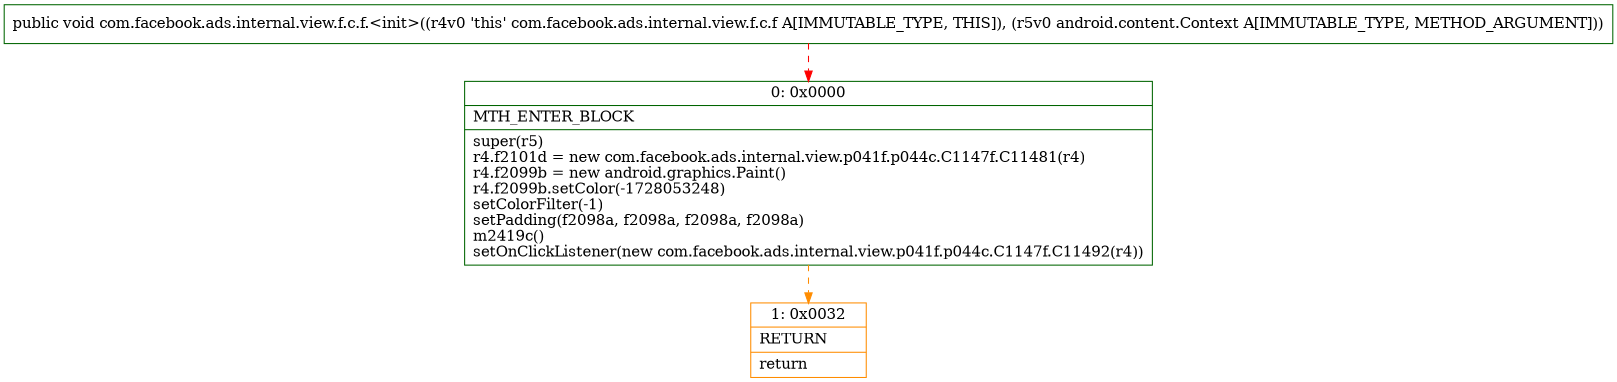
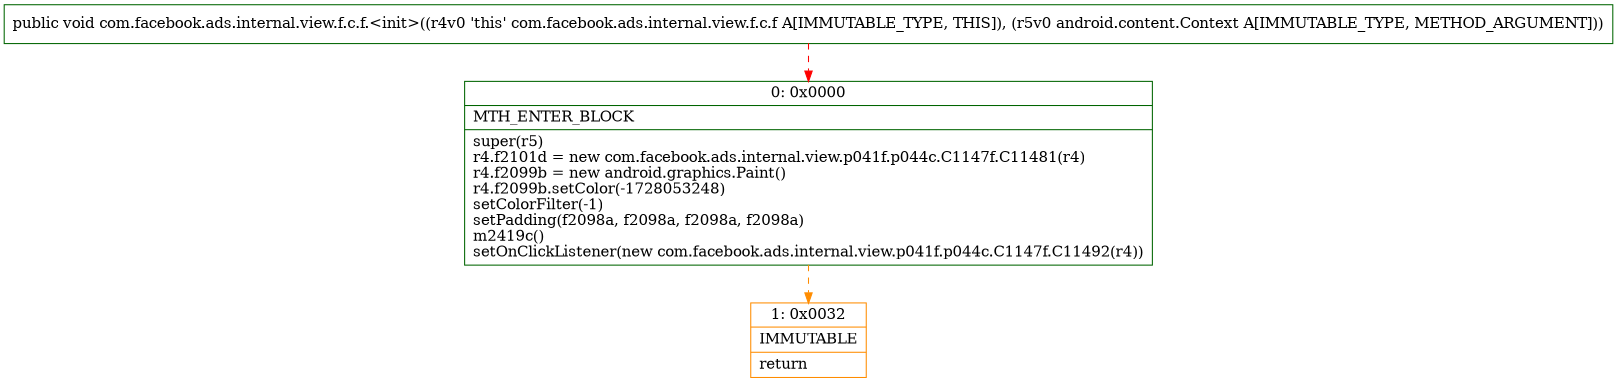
(793, 339) -> (808, 339)
